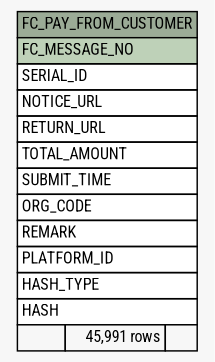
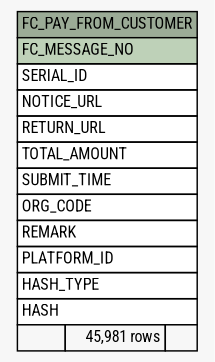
(123, 337) -> (123, 337)
